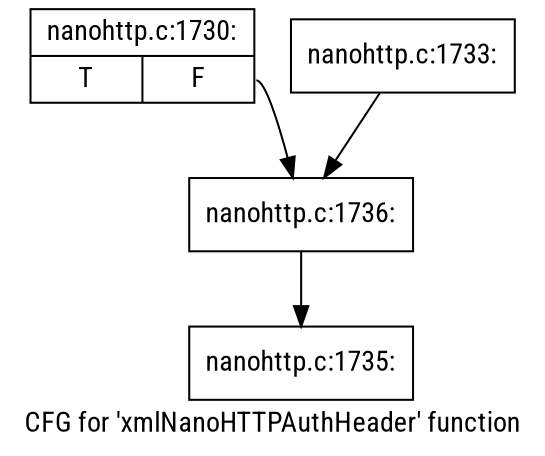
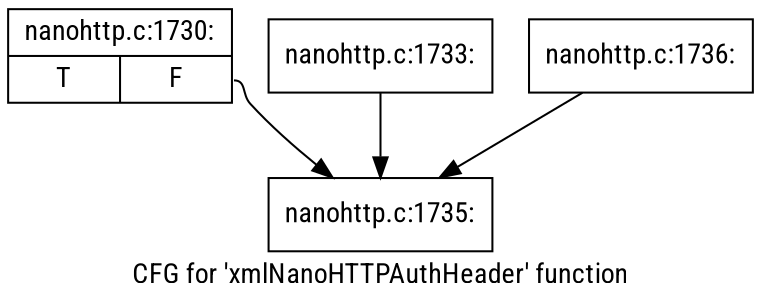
(276, 117) -> (271, 125)
(358, 127) -> (380, 125)
